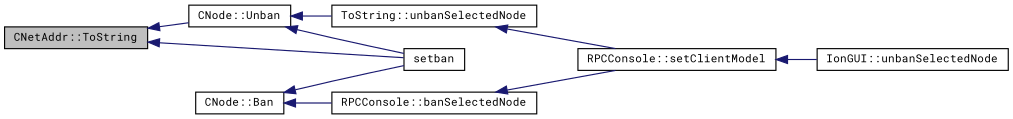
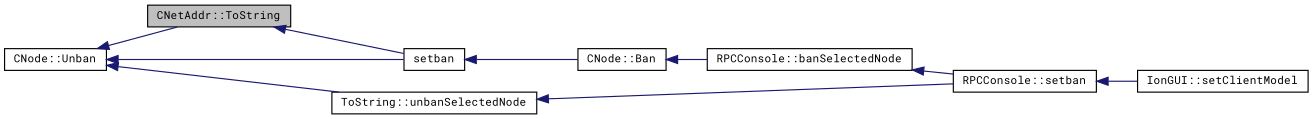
(174, 25) -> (143, 36)
(677, 60) -> (1025, 81)
(913, 60) -> (1223, 81)
(349, 77) -> (527, 60)
